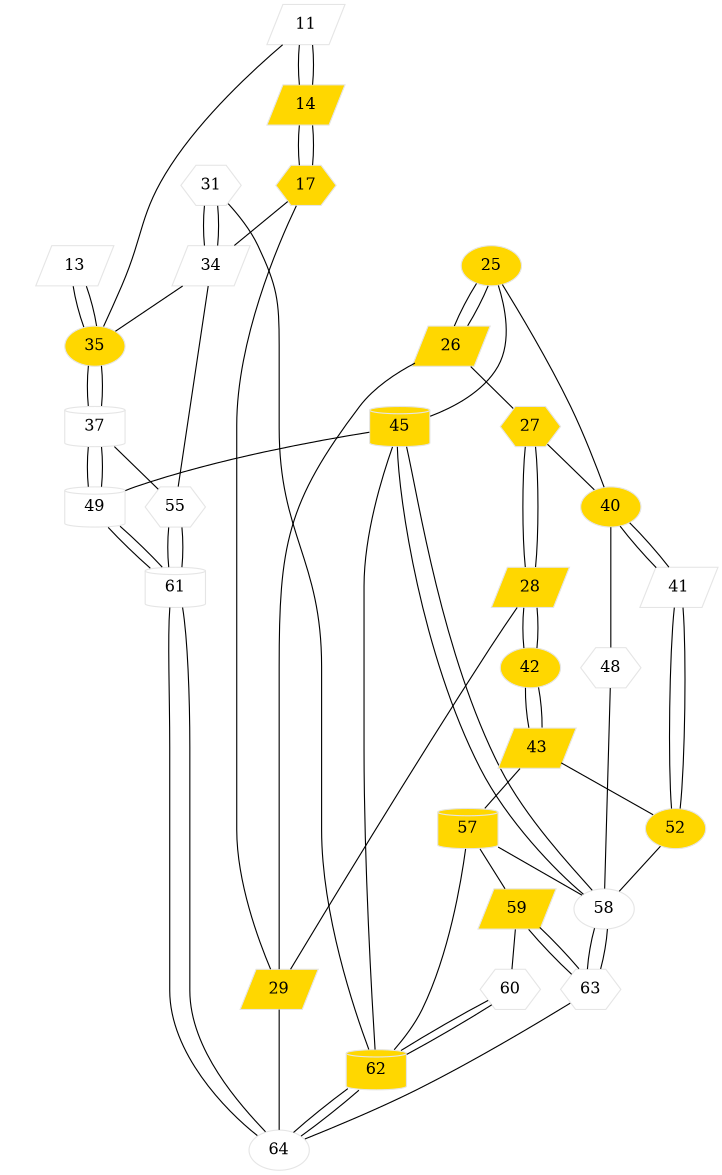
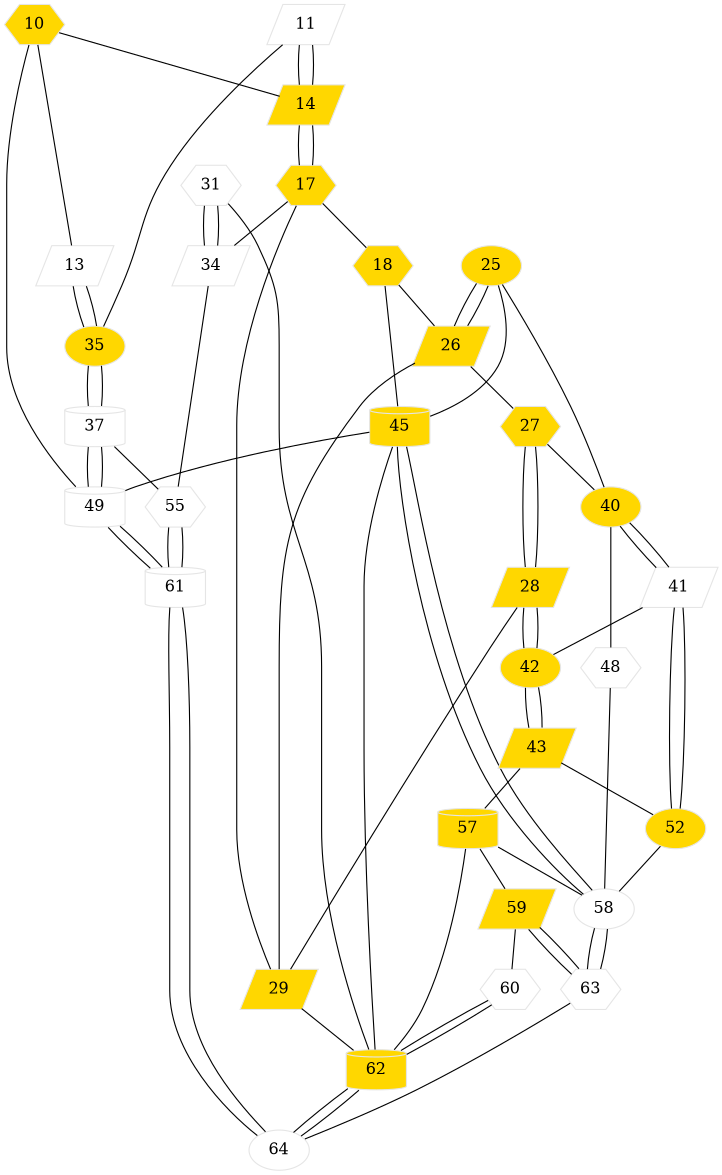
none -> (35, 25)
none -> (383, 266)
(149, 309) -> none
none -> (598, 631)
(279, 1070) -> (328, 1029)
